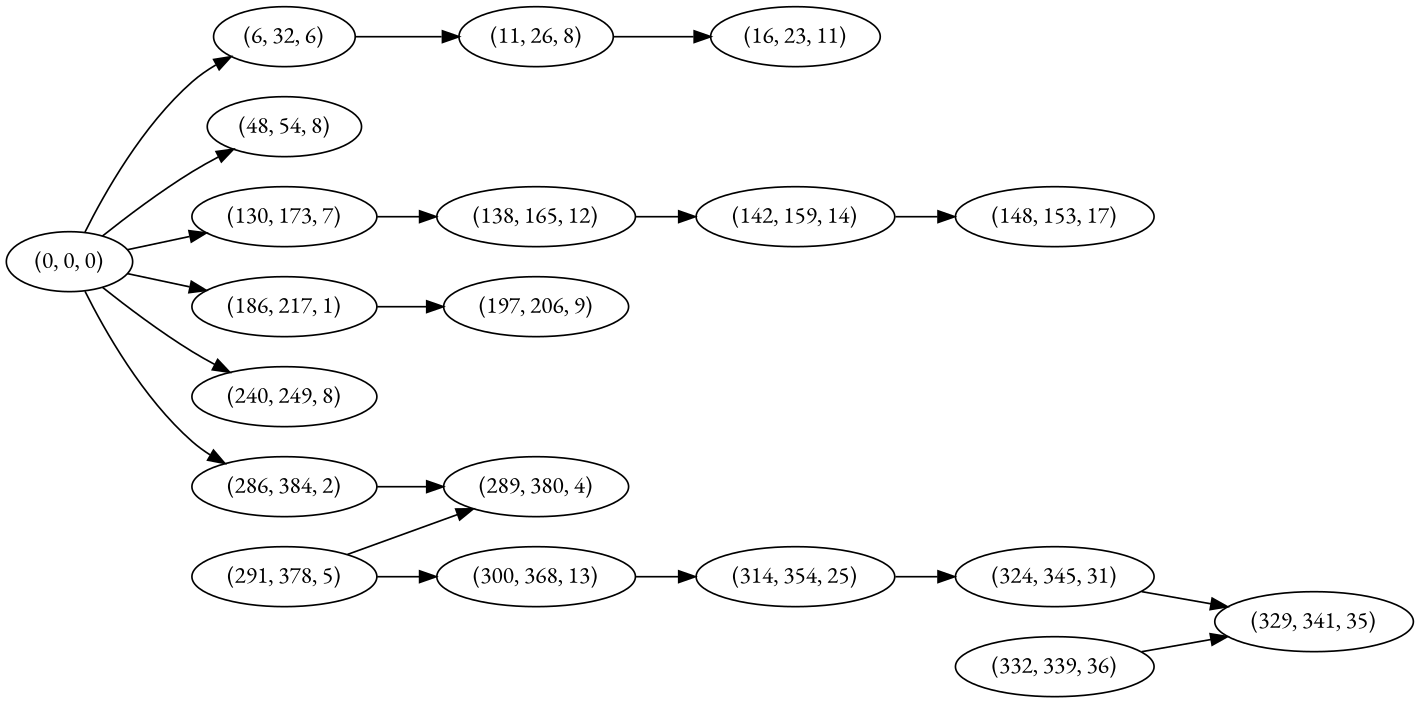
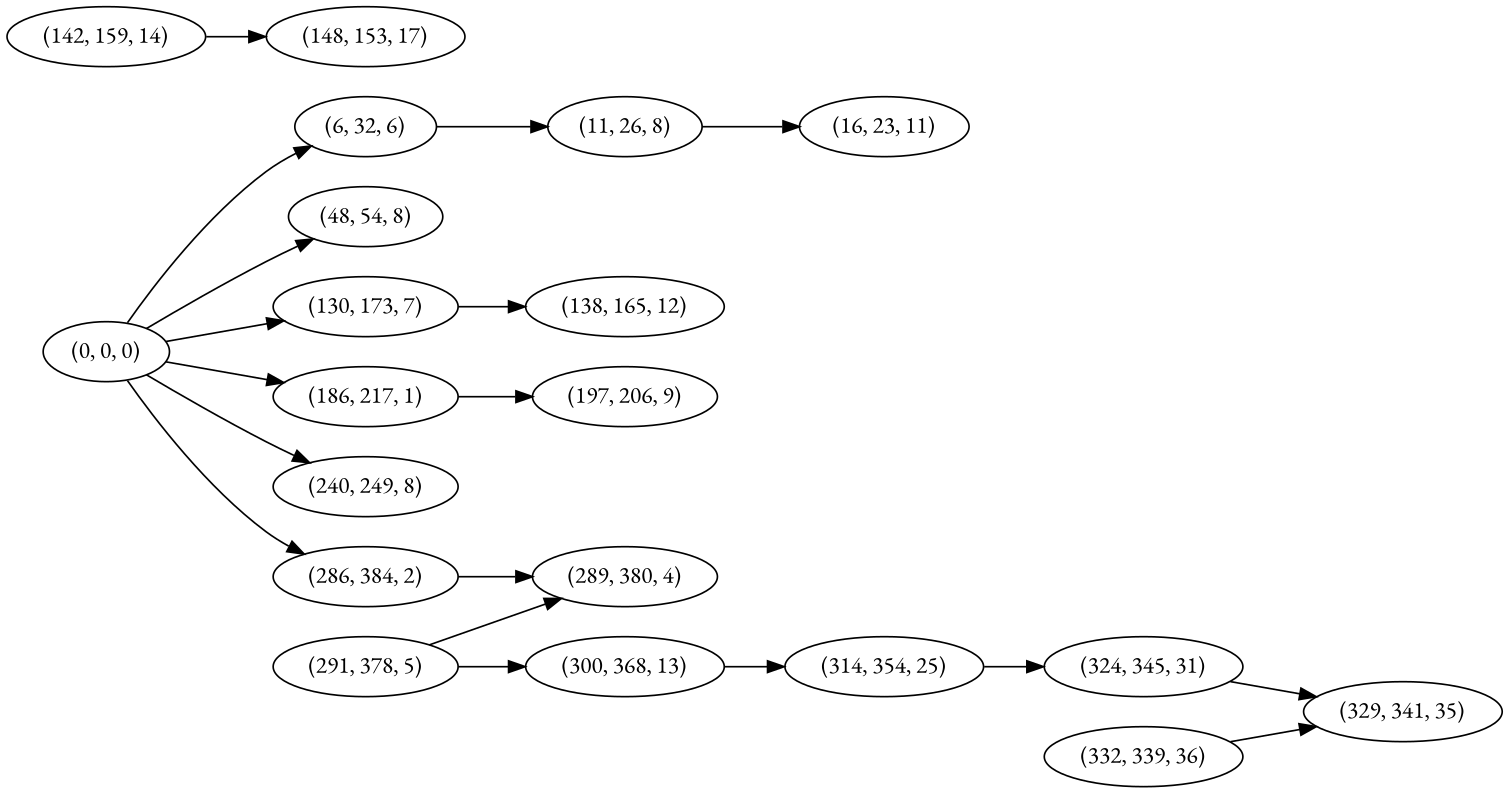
(657, 217) -> none
